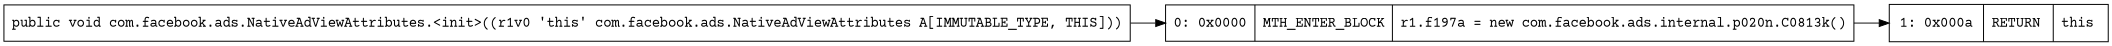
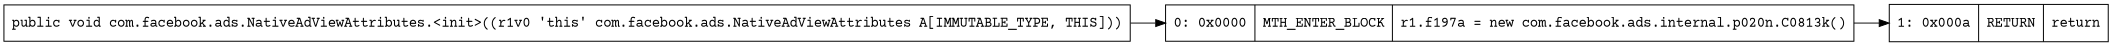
(2078, 23) -> (2076, 23)
